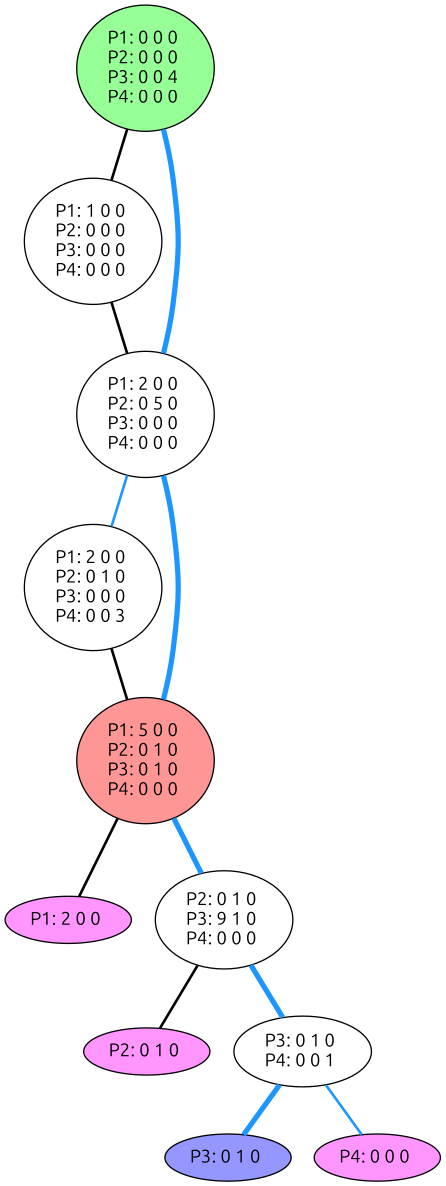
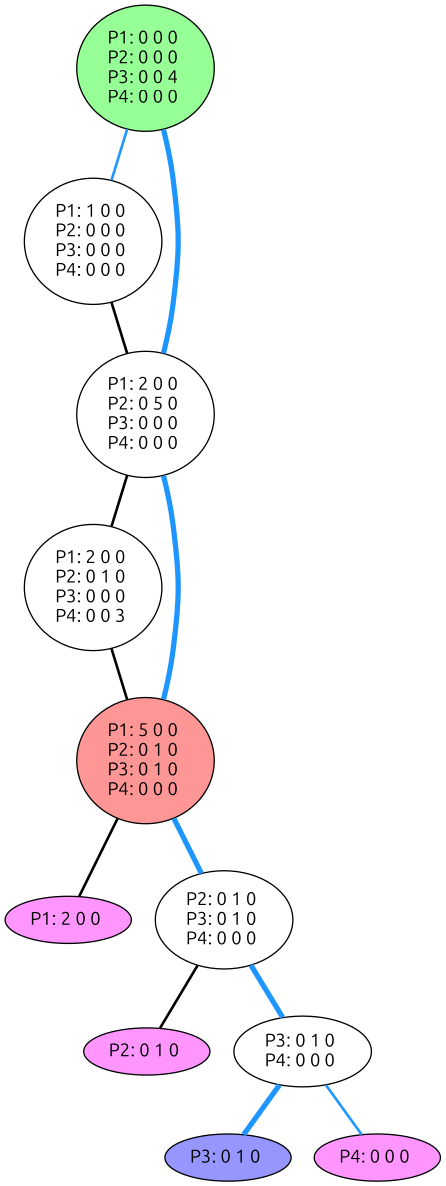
(119, 155) -> (119, 155)
(119, 501) -> (119, 501)
(224, 920) -> (224, 920)
(303, 1051) -> (303, 1051)
